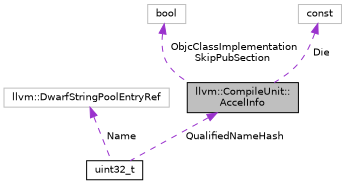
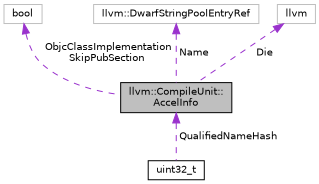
(320, 14) -> (296, 14)
(103, 139) -> (176, 58)
